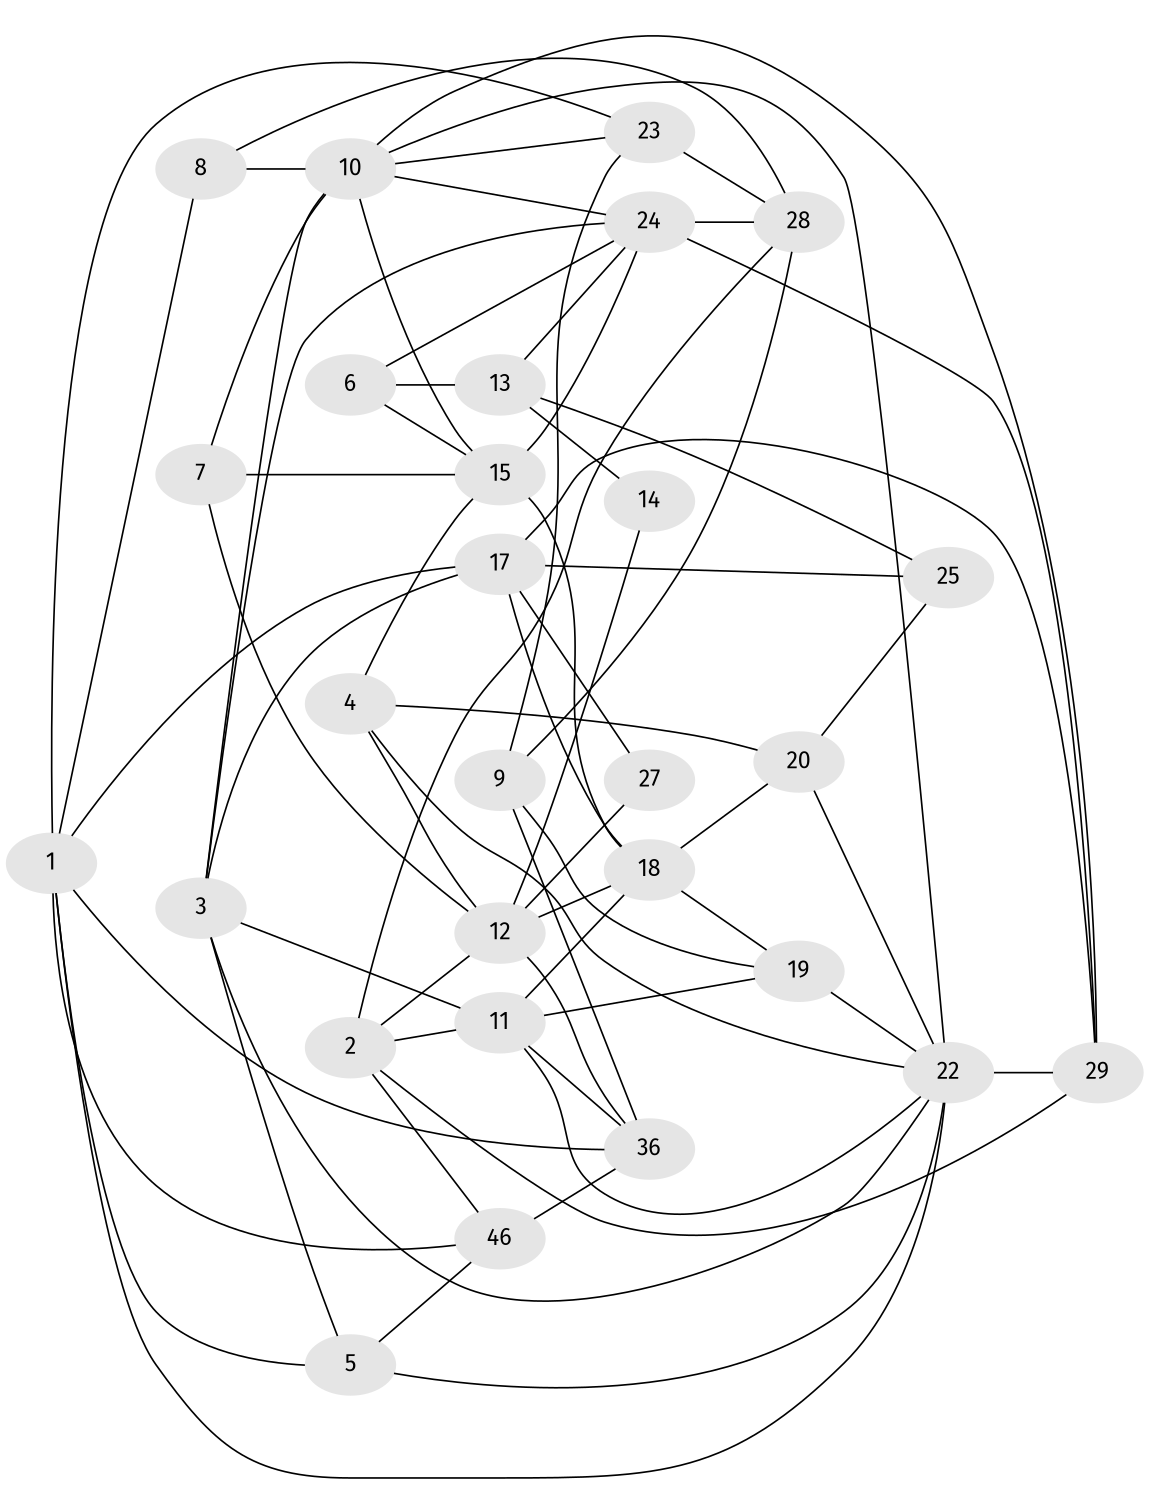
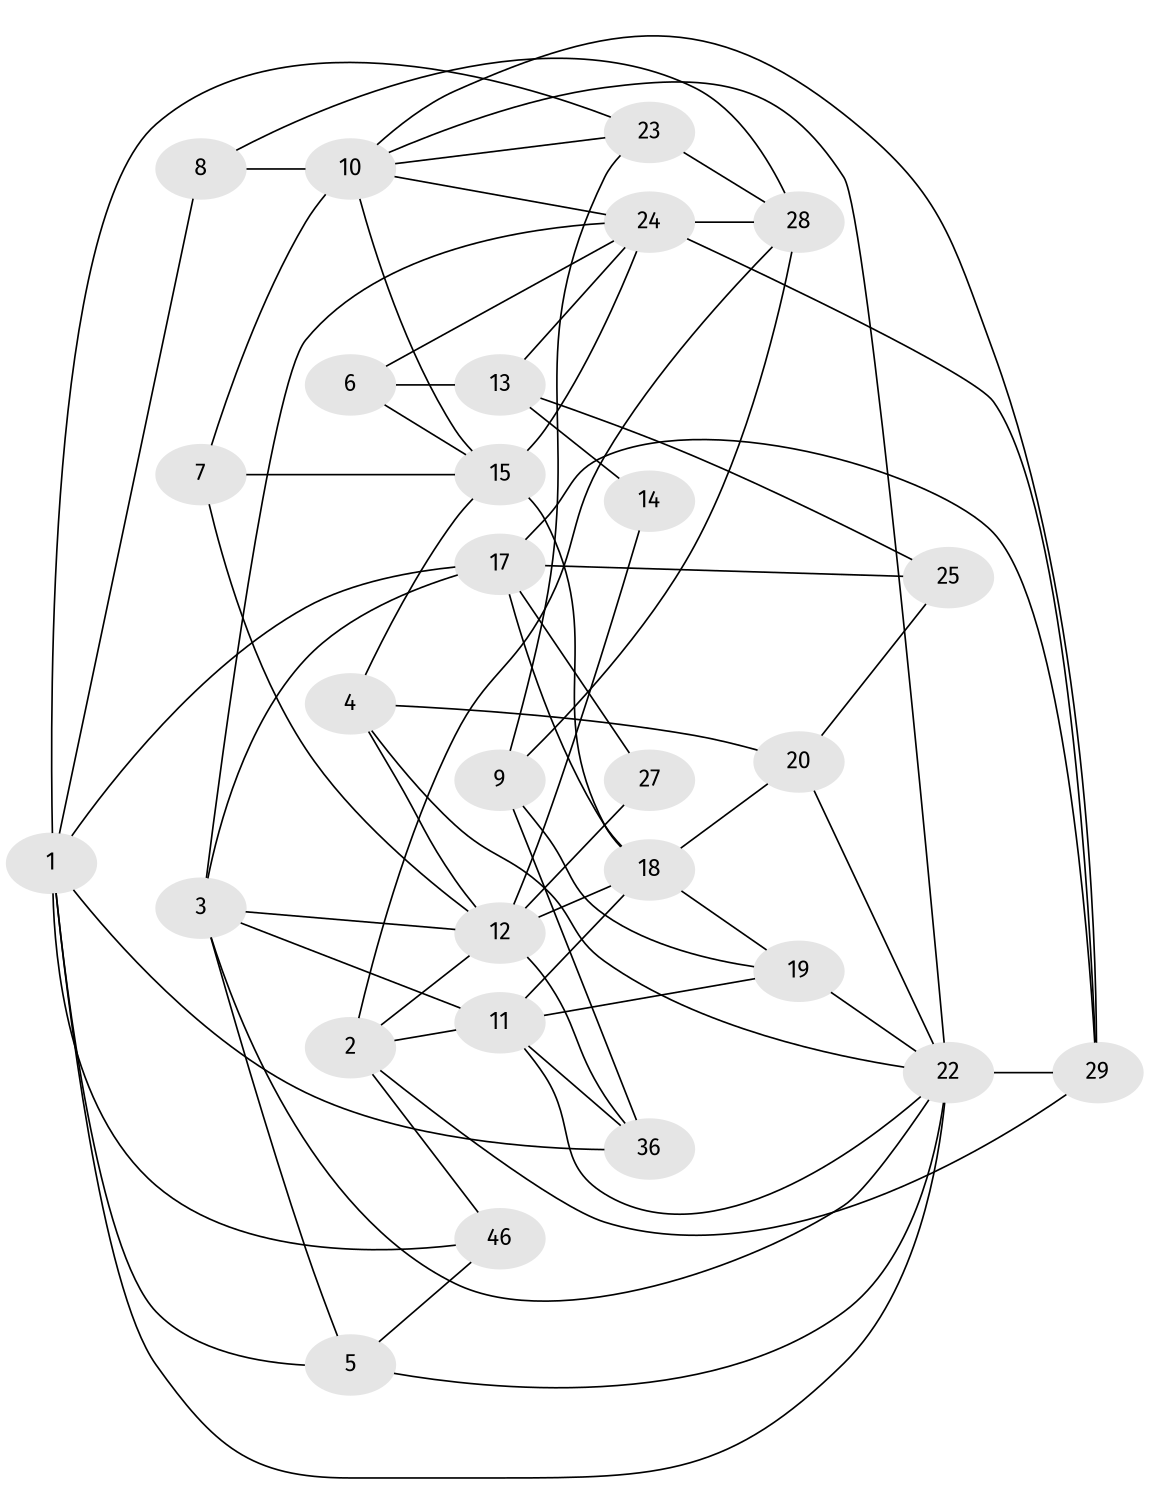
(263, 446) -> (350, 921)
(575, 1194) -> none
